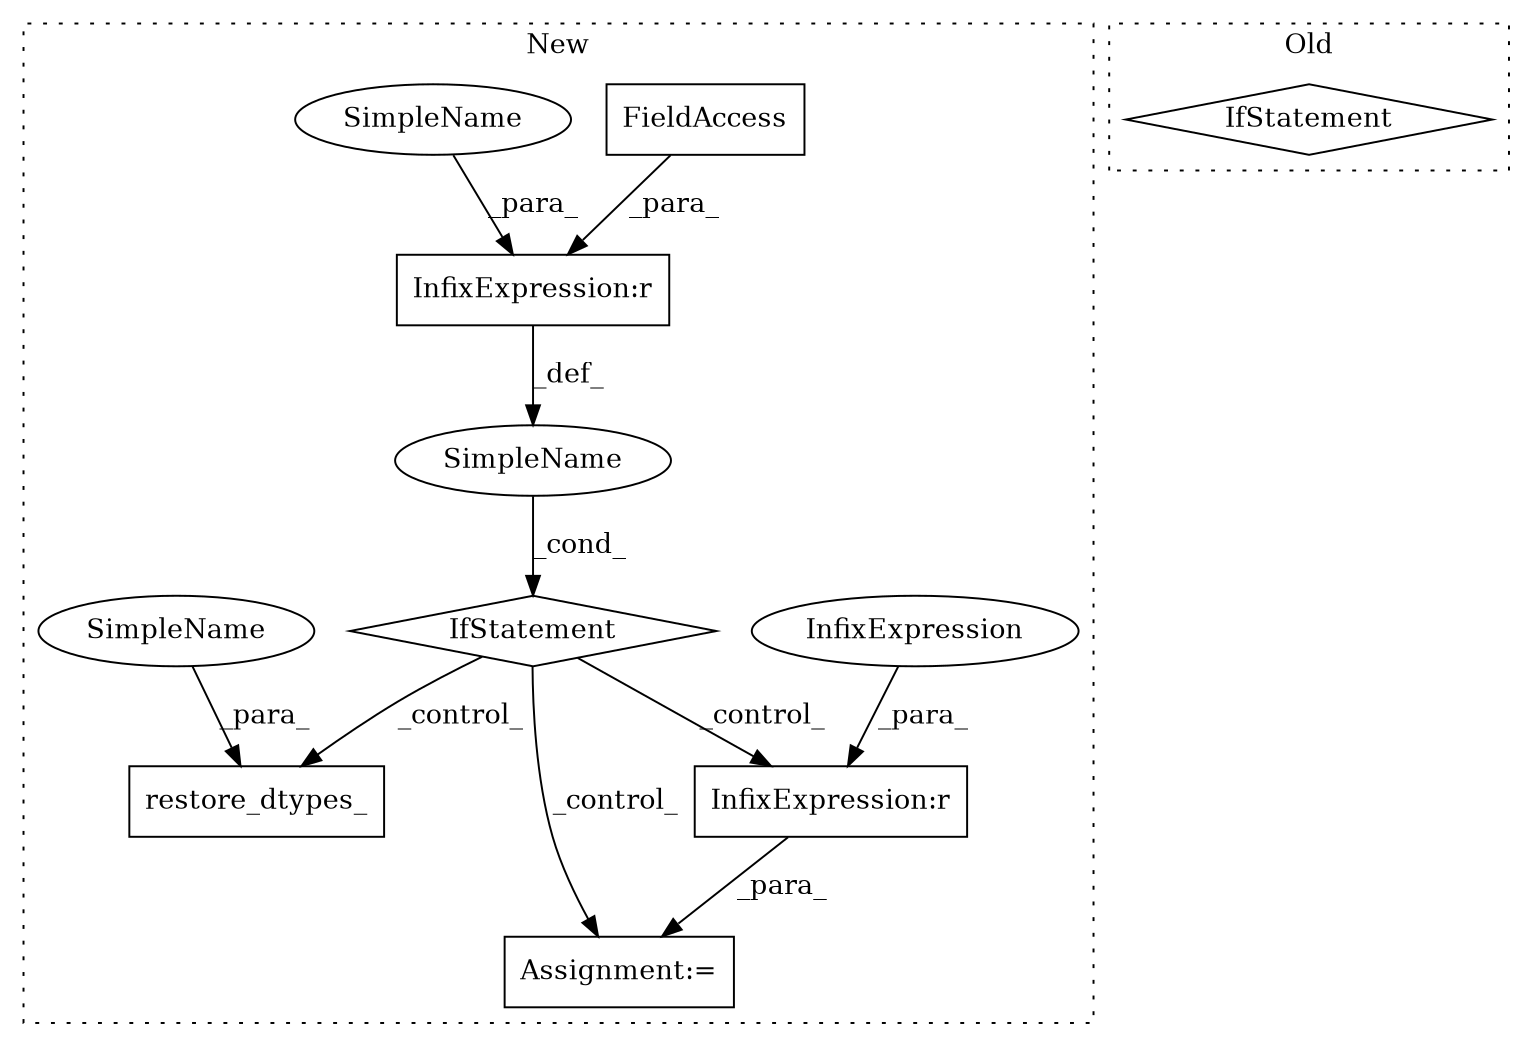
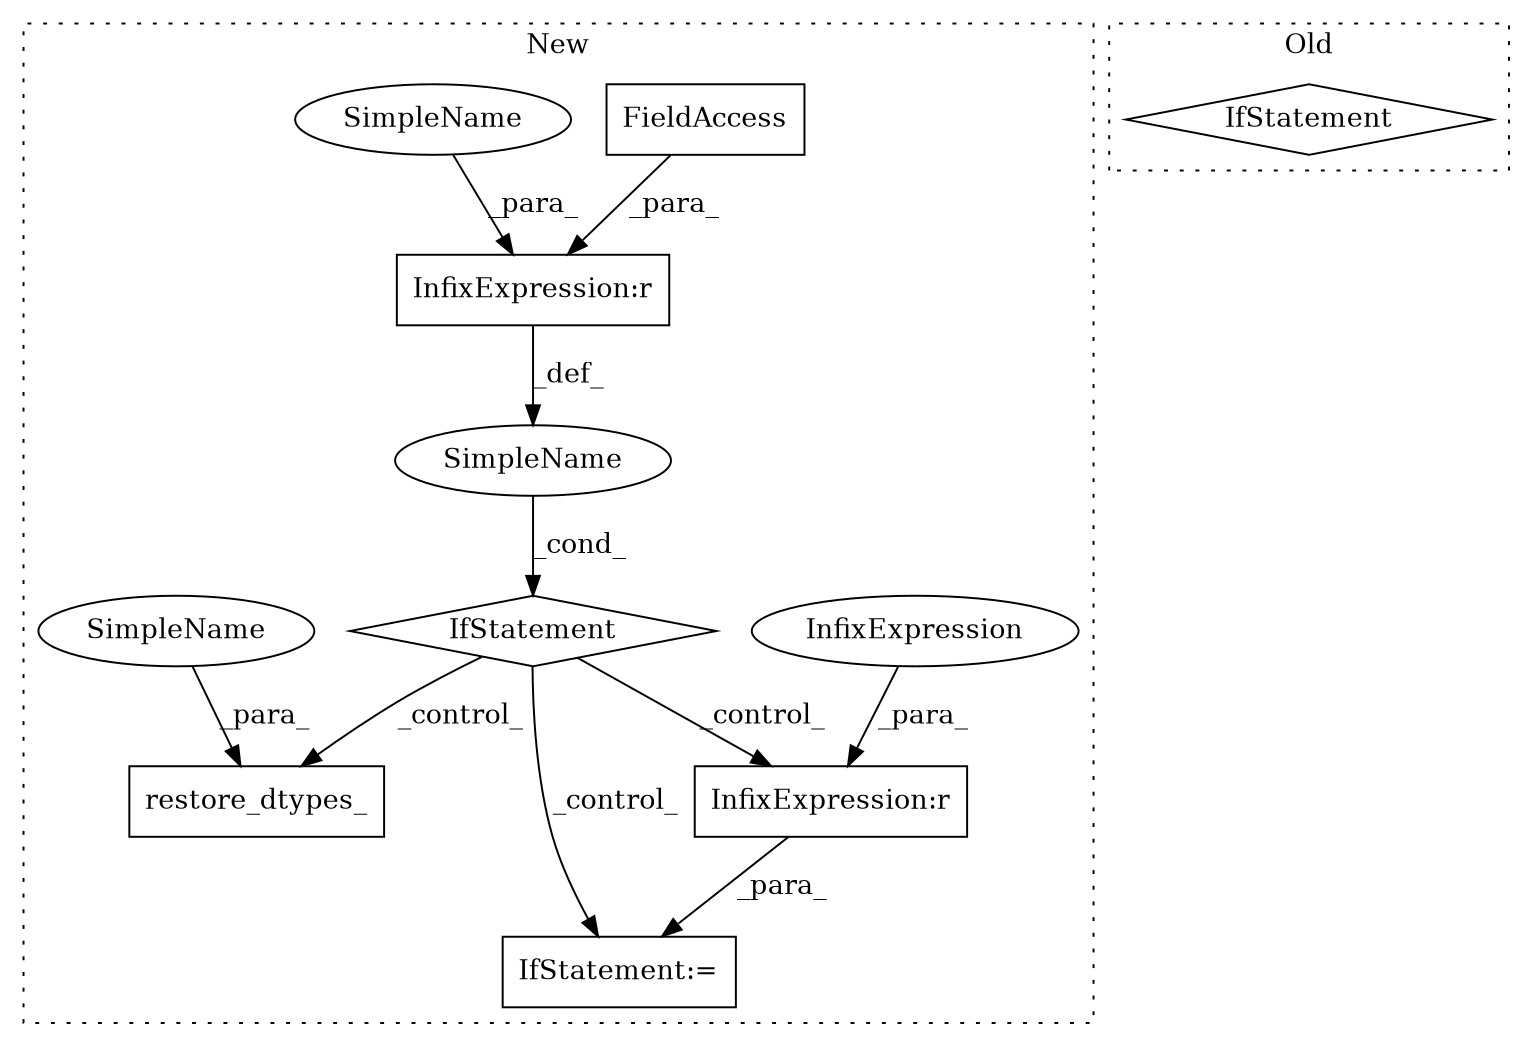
(619, 972) -> (619, 972)
